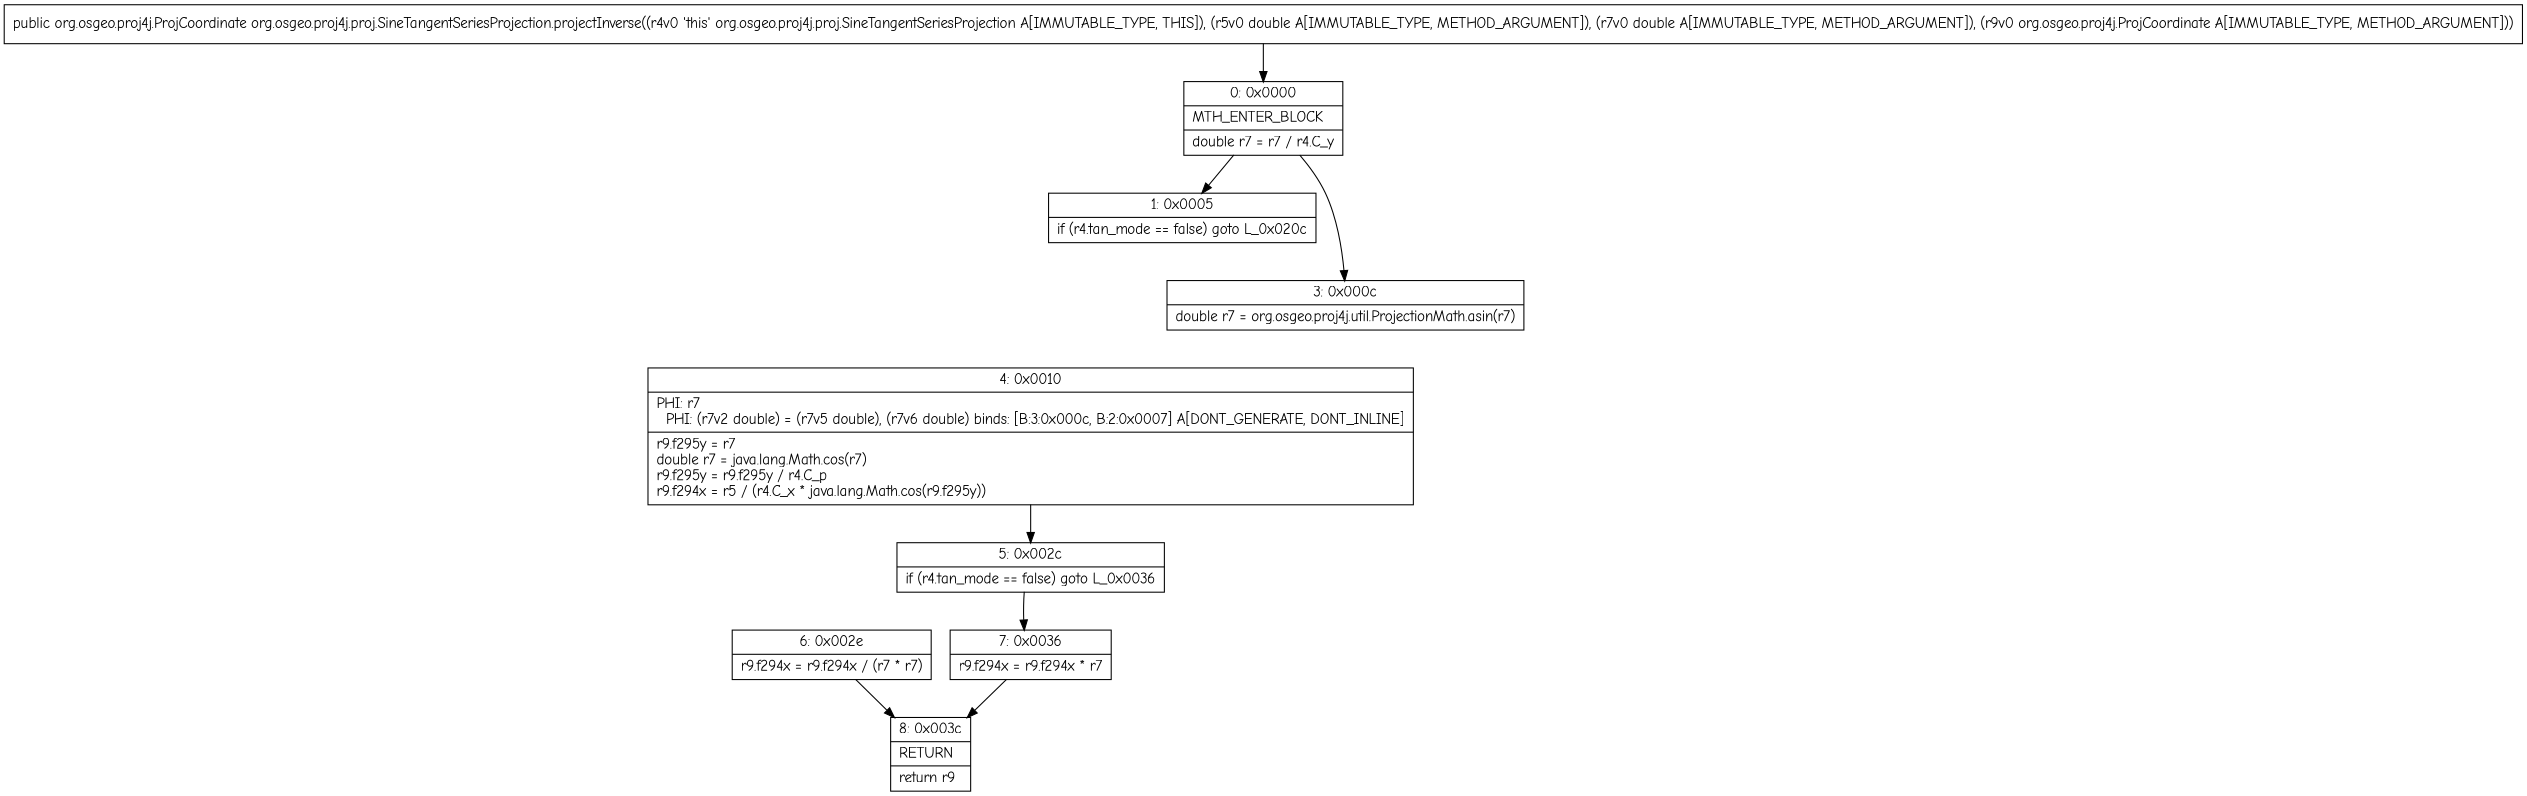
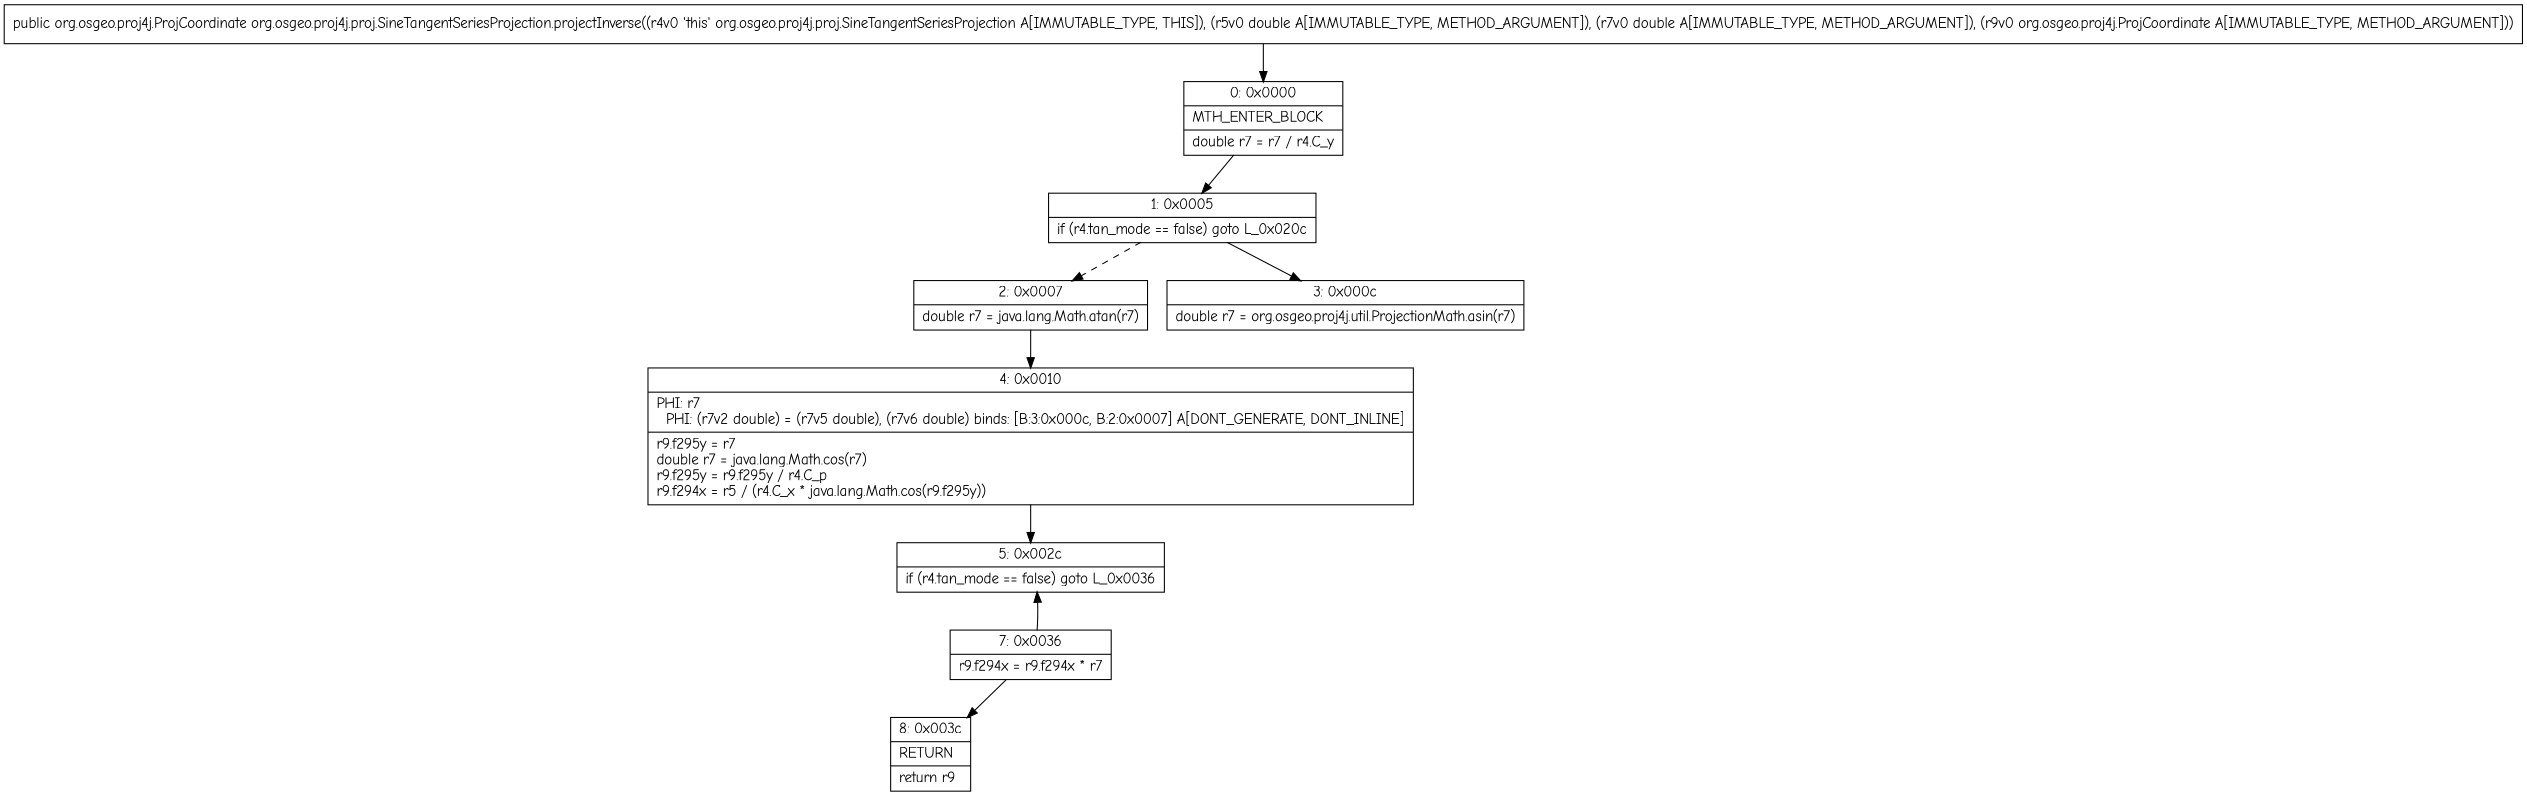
(1332, 209) -> (1259, 259)
none -> (1031, 305)
(1024, 606) -> (1038, 616)
(832, 655) -> none
